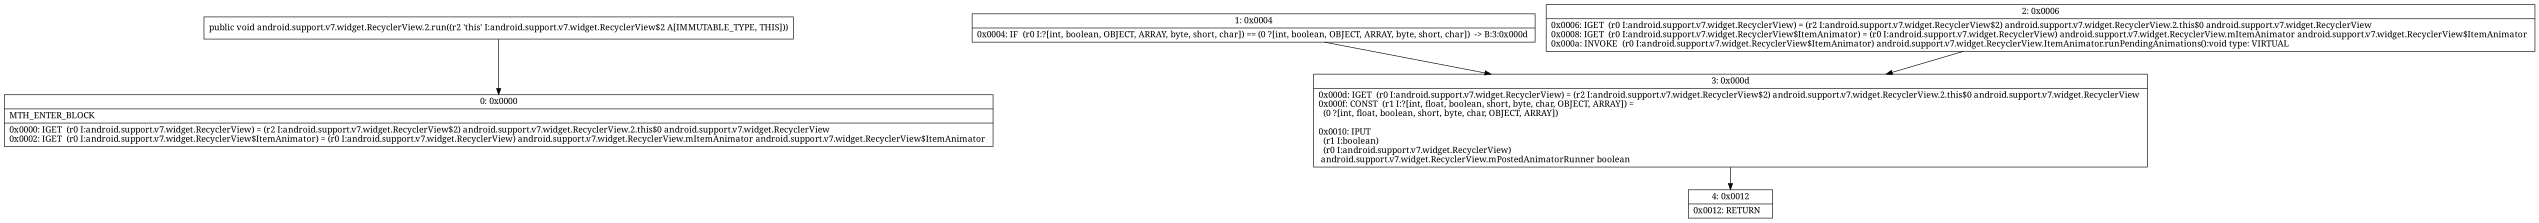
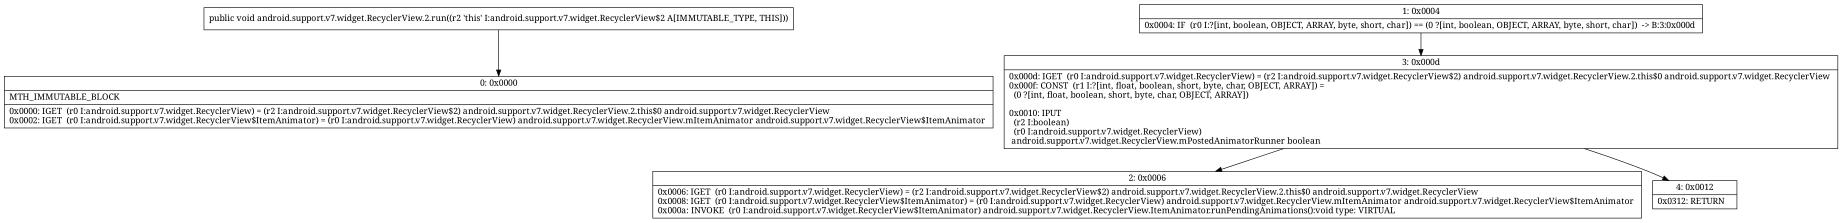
(1928, 62) -> (1252, 159)
(52, 116) -> (65, 97)
(1349, 141) -> (1039, 123)
(1730, 211) -> (1695, 202)
